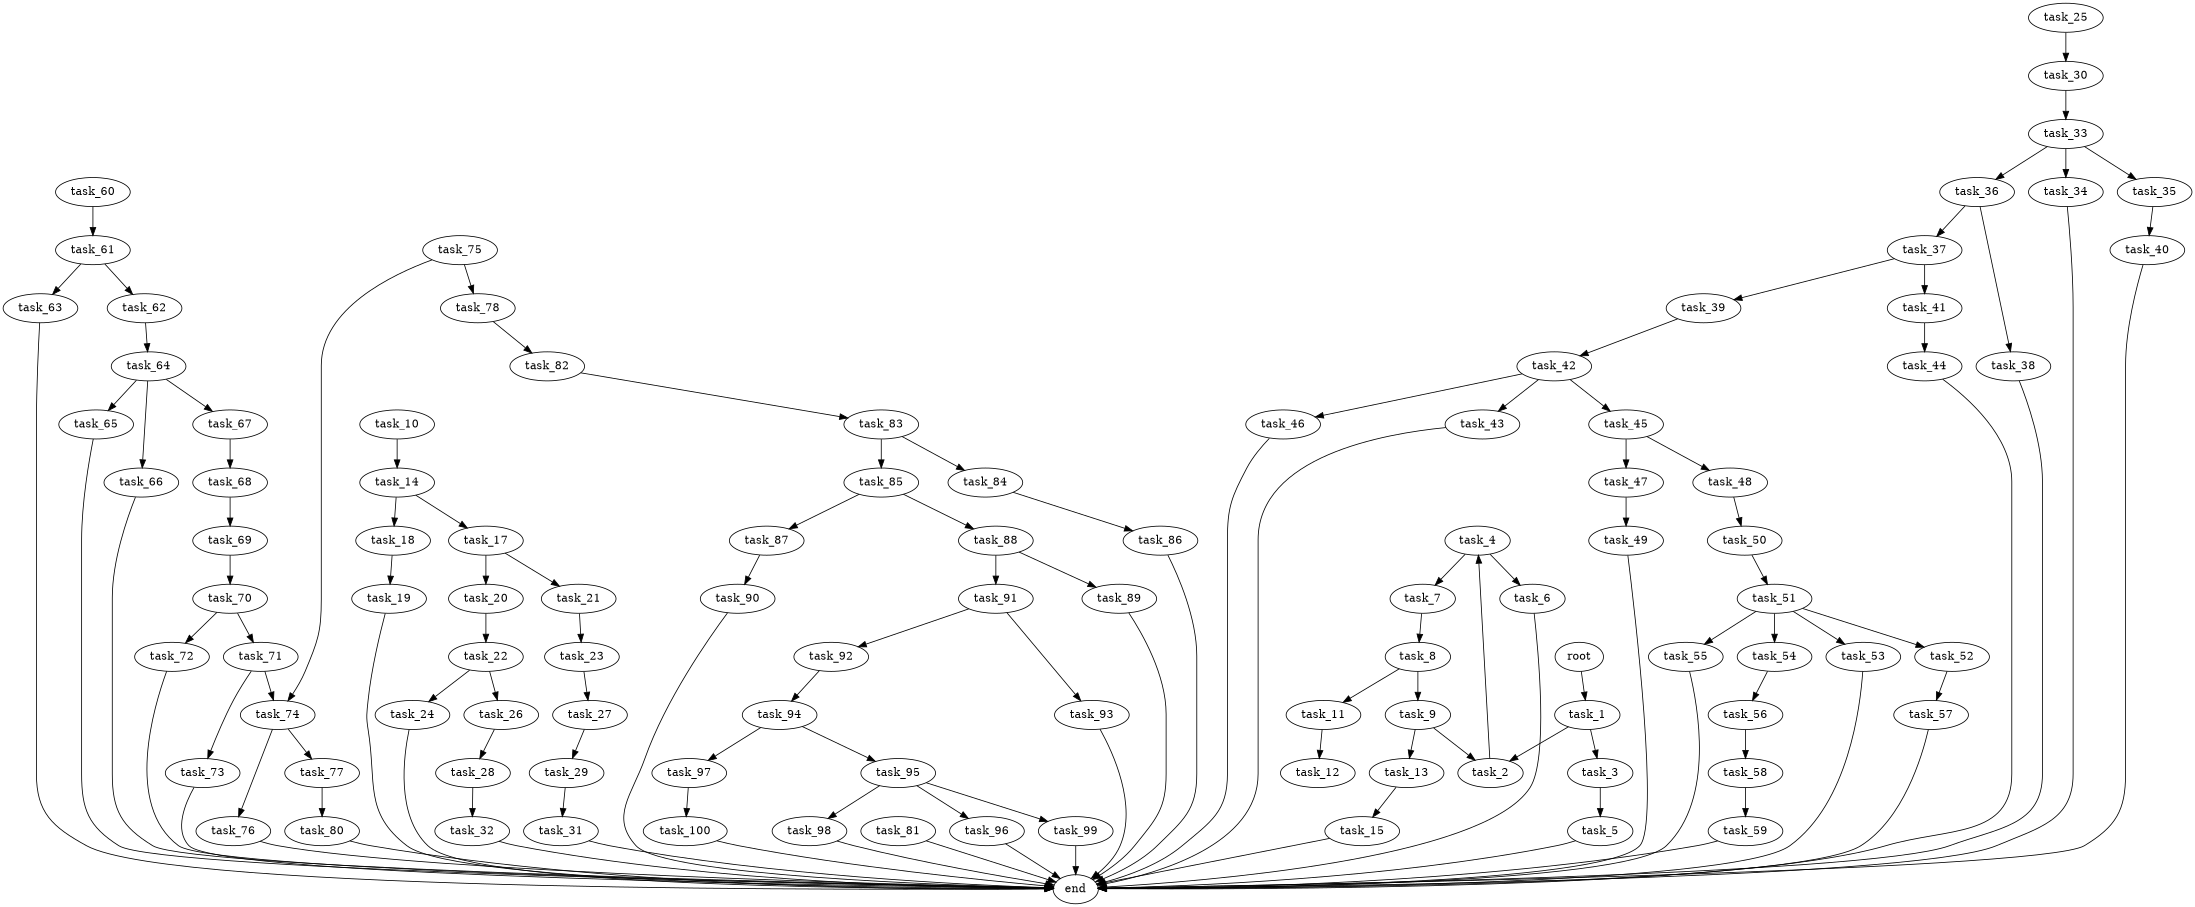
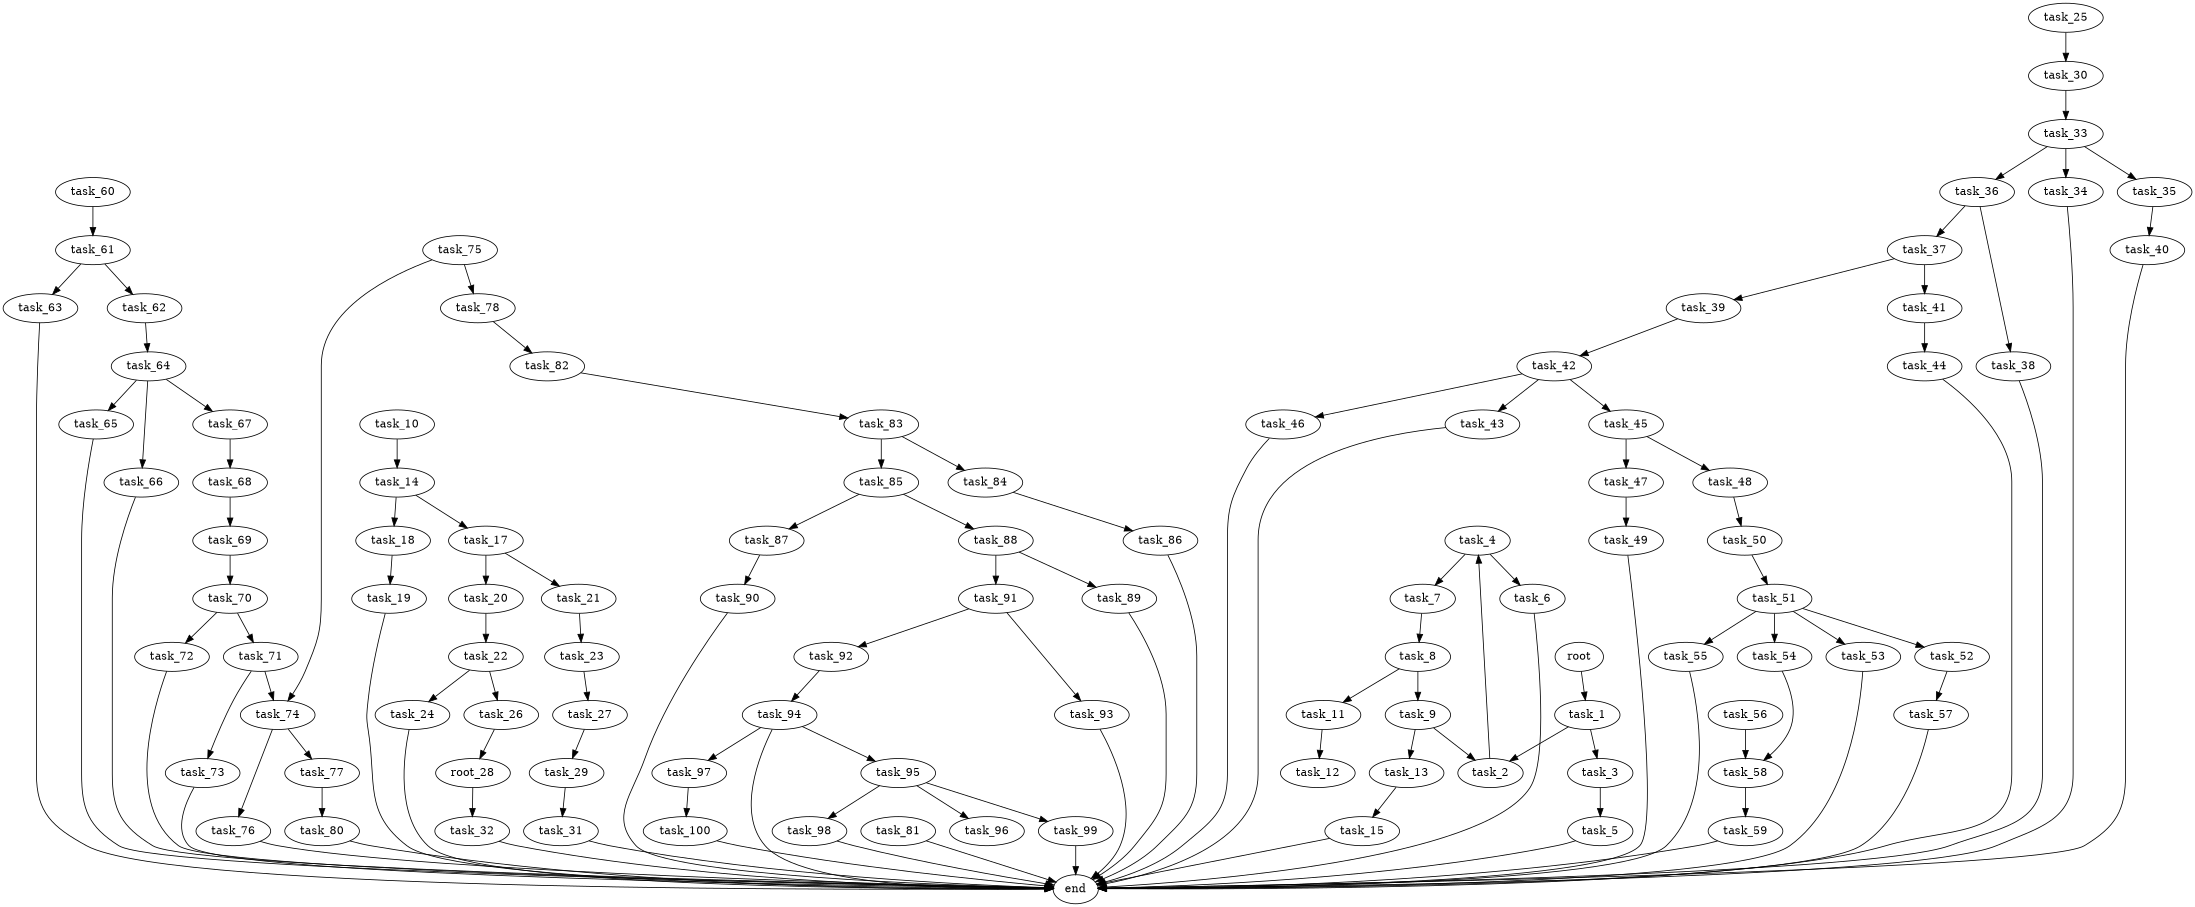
(1762, 682) -> (1793, 716)
(473, 773) -> (473, 773)
(1029, 859) -> (801, 865)
